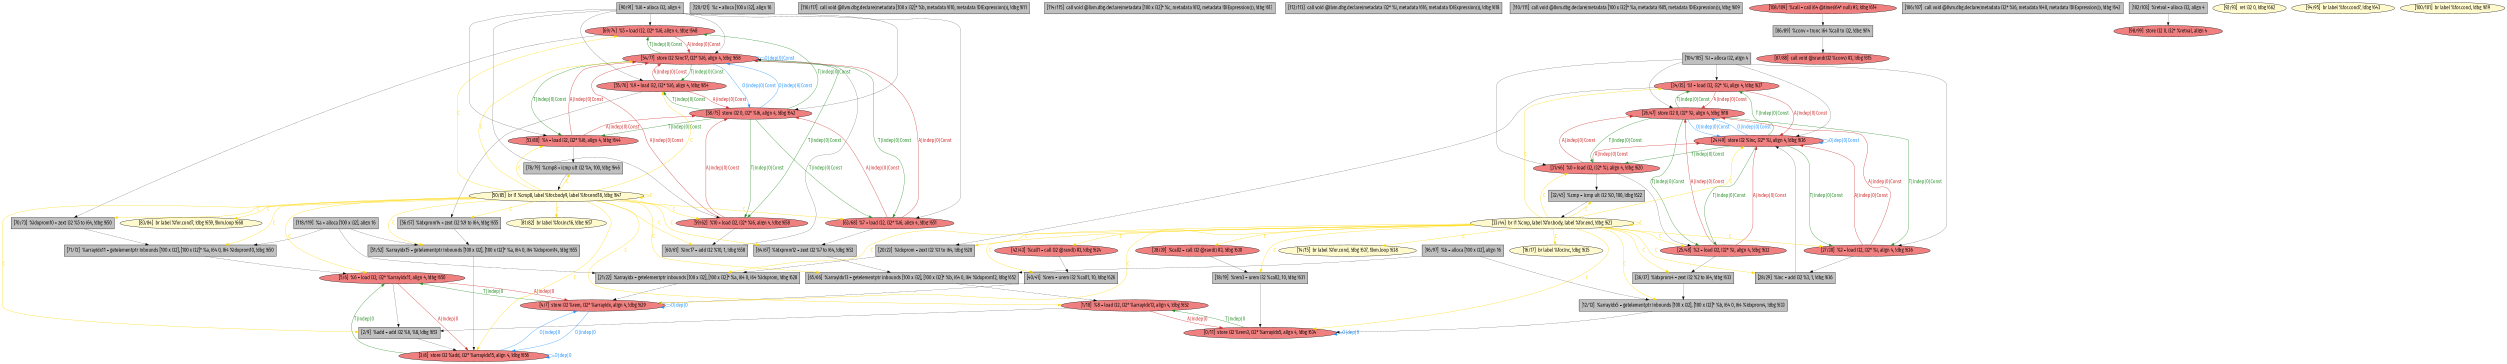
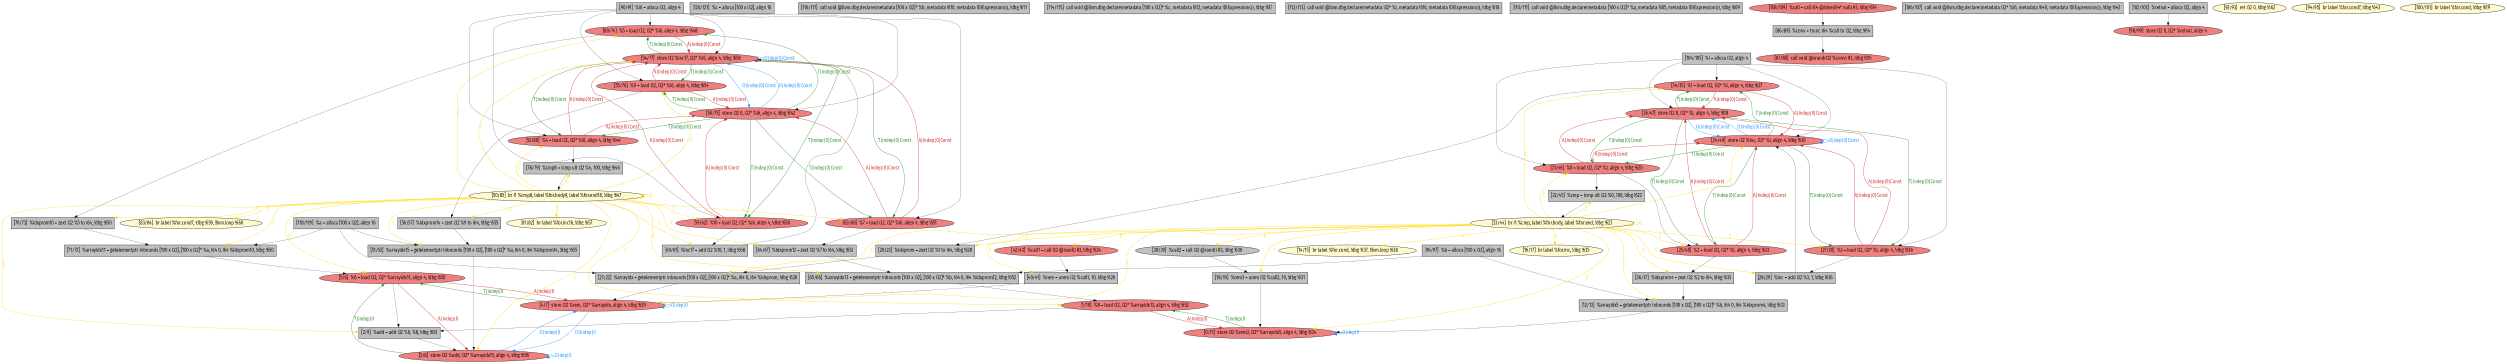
(1197, 251) -> (1197, 251)
